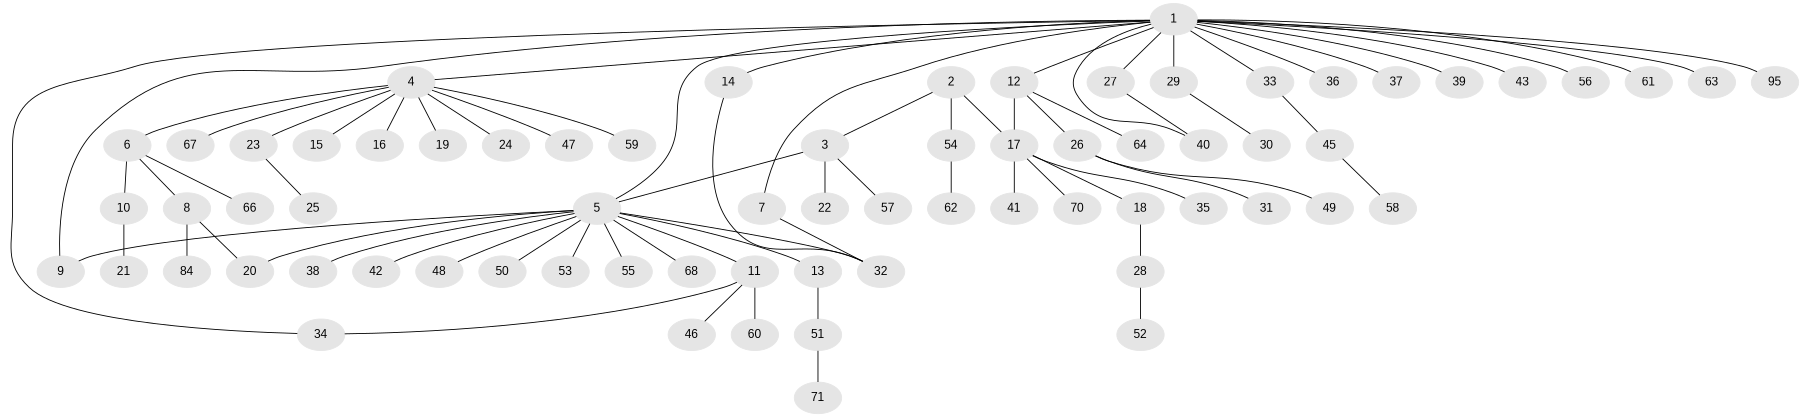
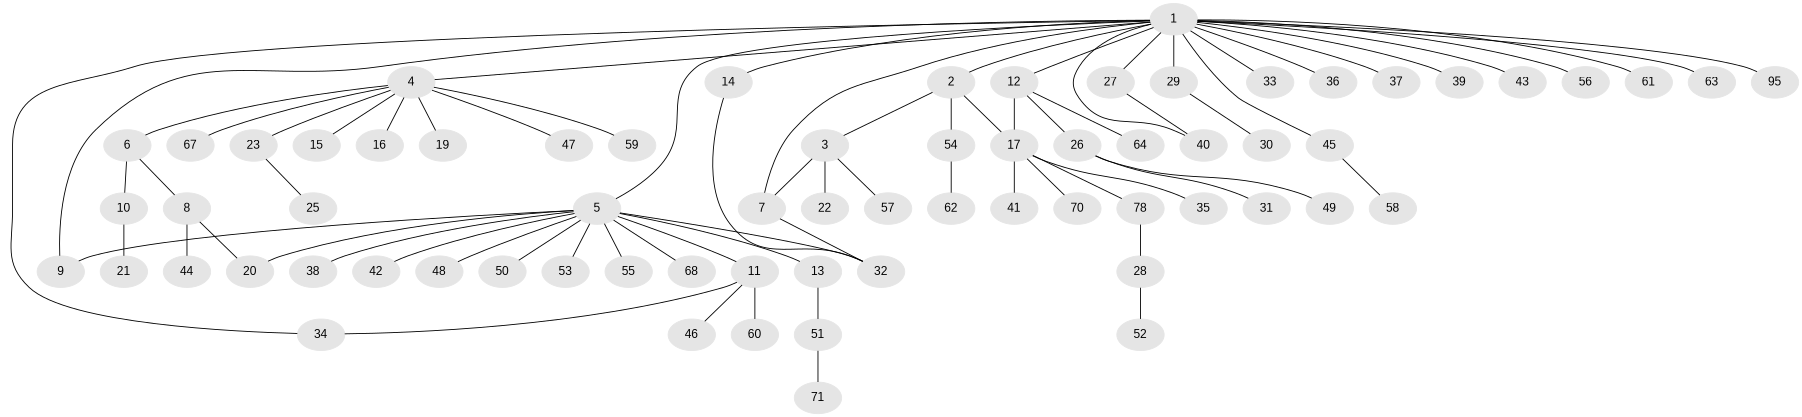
none -> (1059, 44)
(1300, 114) -> (1237, 97)
(506, 145) -> none
(706, 178) -> (794, 177)
(250, 209) -> none
(1141, 209) -> (1141, 209)
(187, 272) -> (187, 272)
